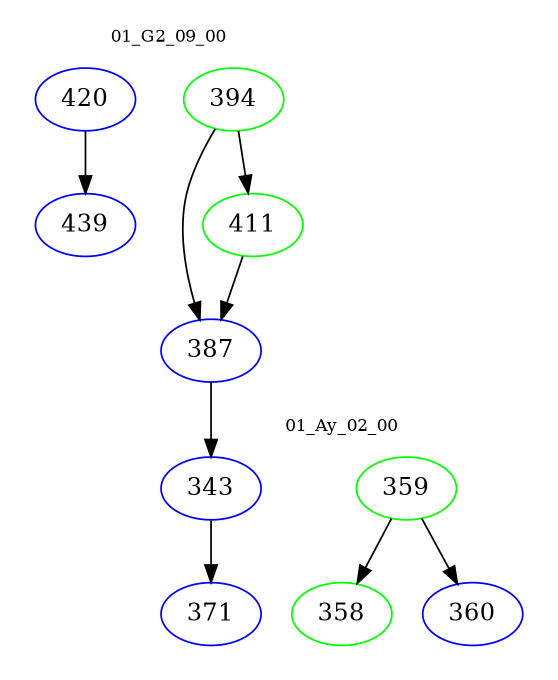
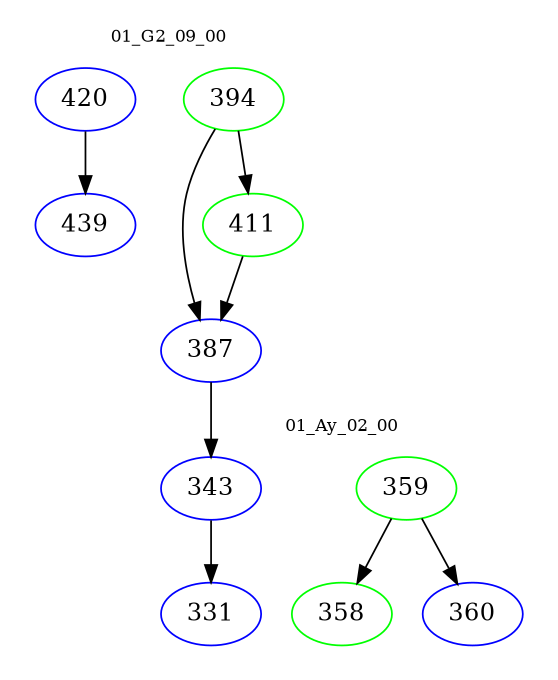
(211, 614) -> (211, 614)
